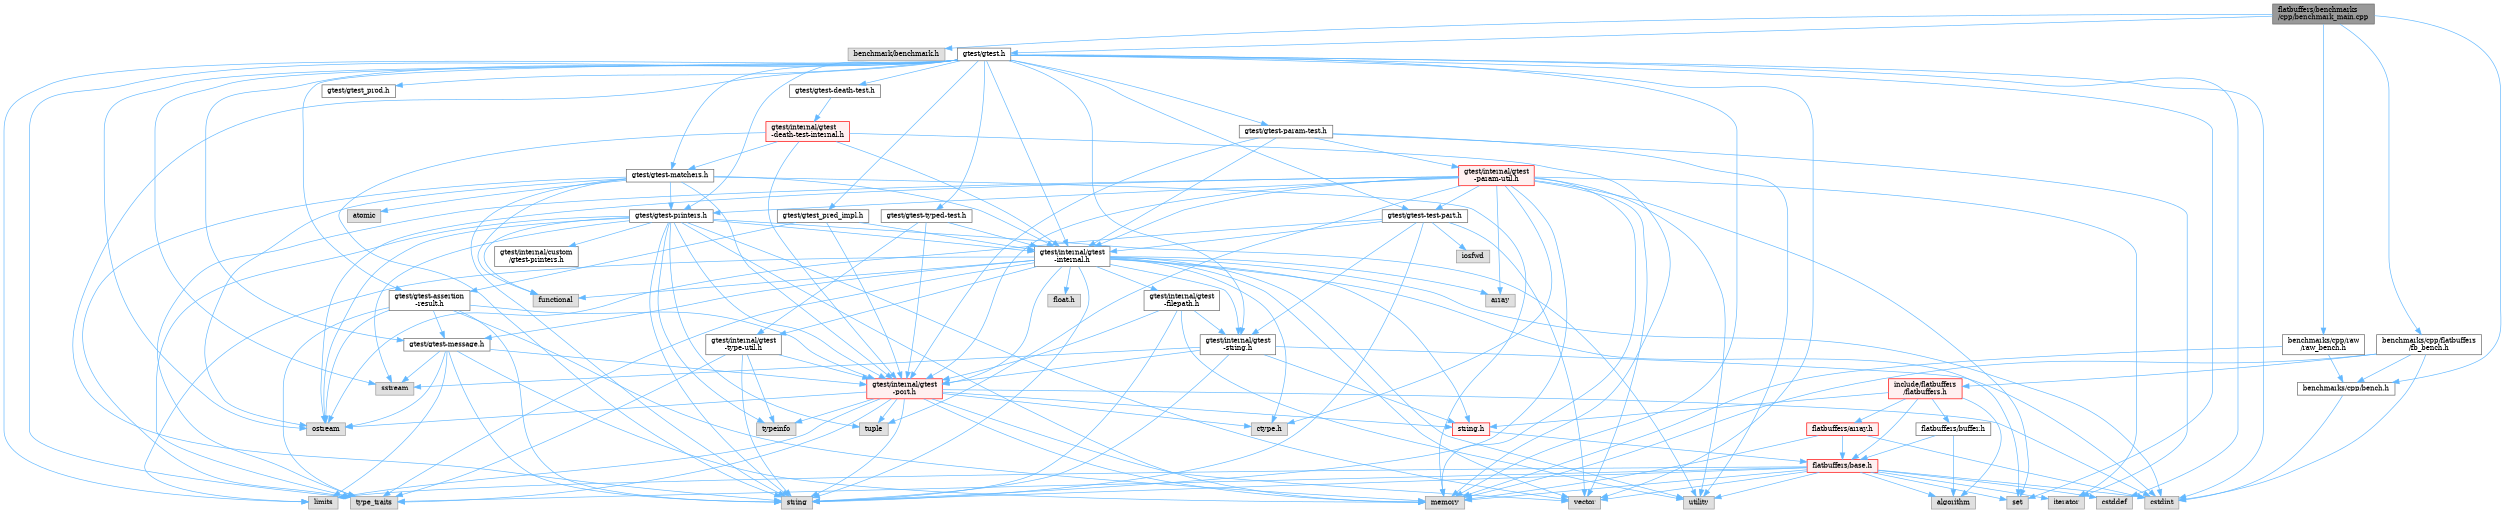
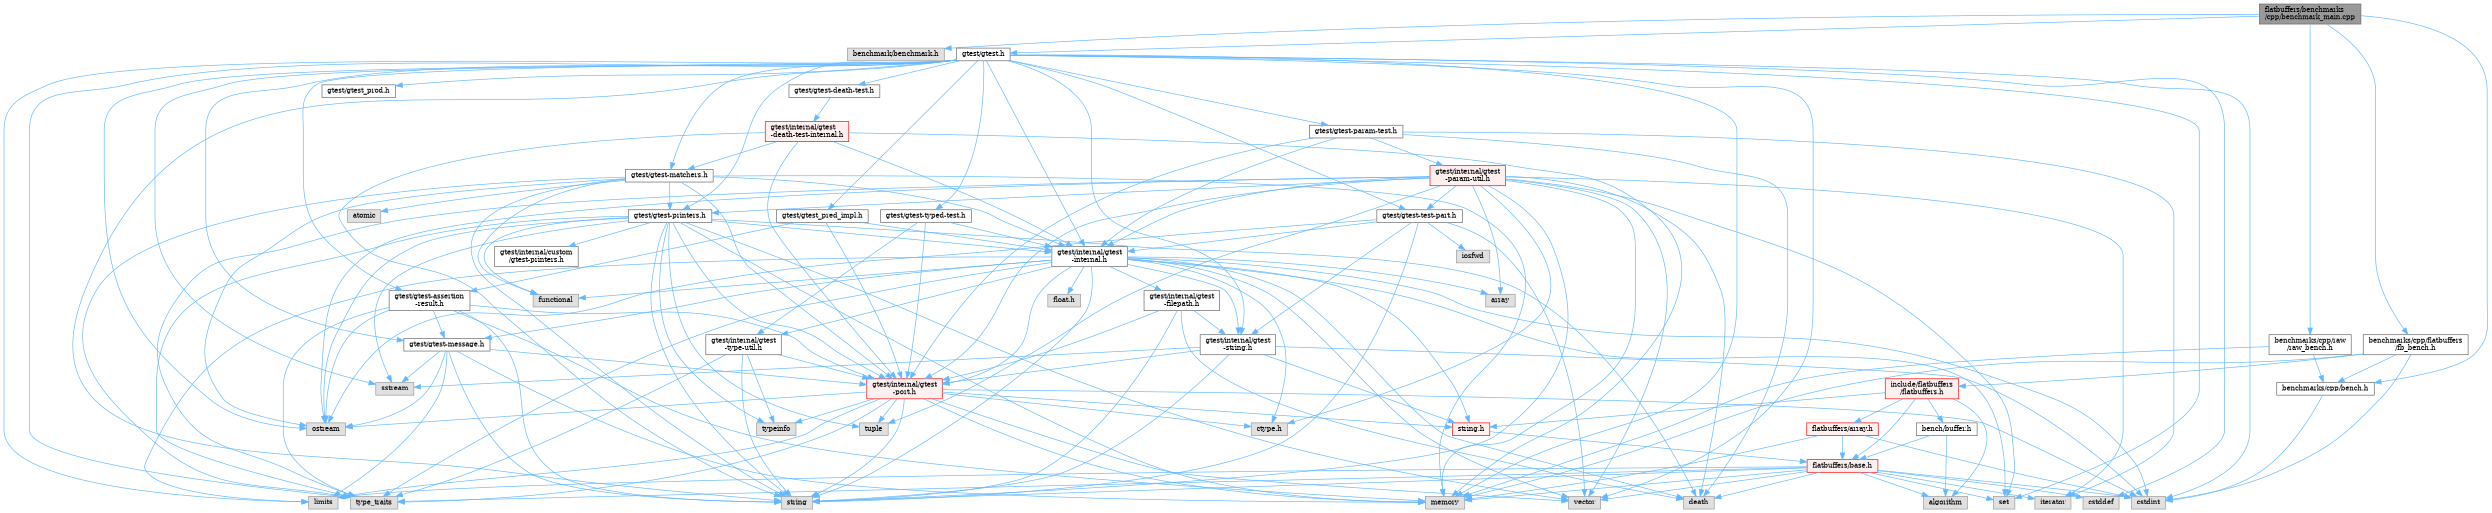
(1953, 429) -> (1947, 429)
(1699, 503) -> (1699, 503)
